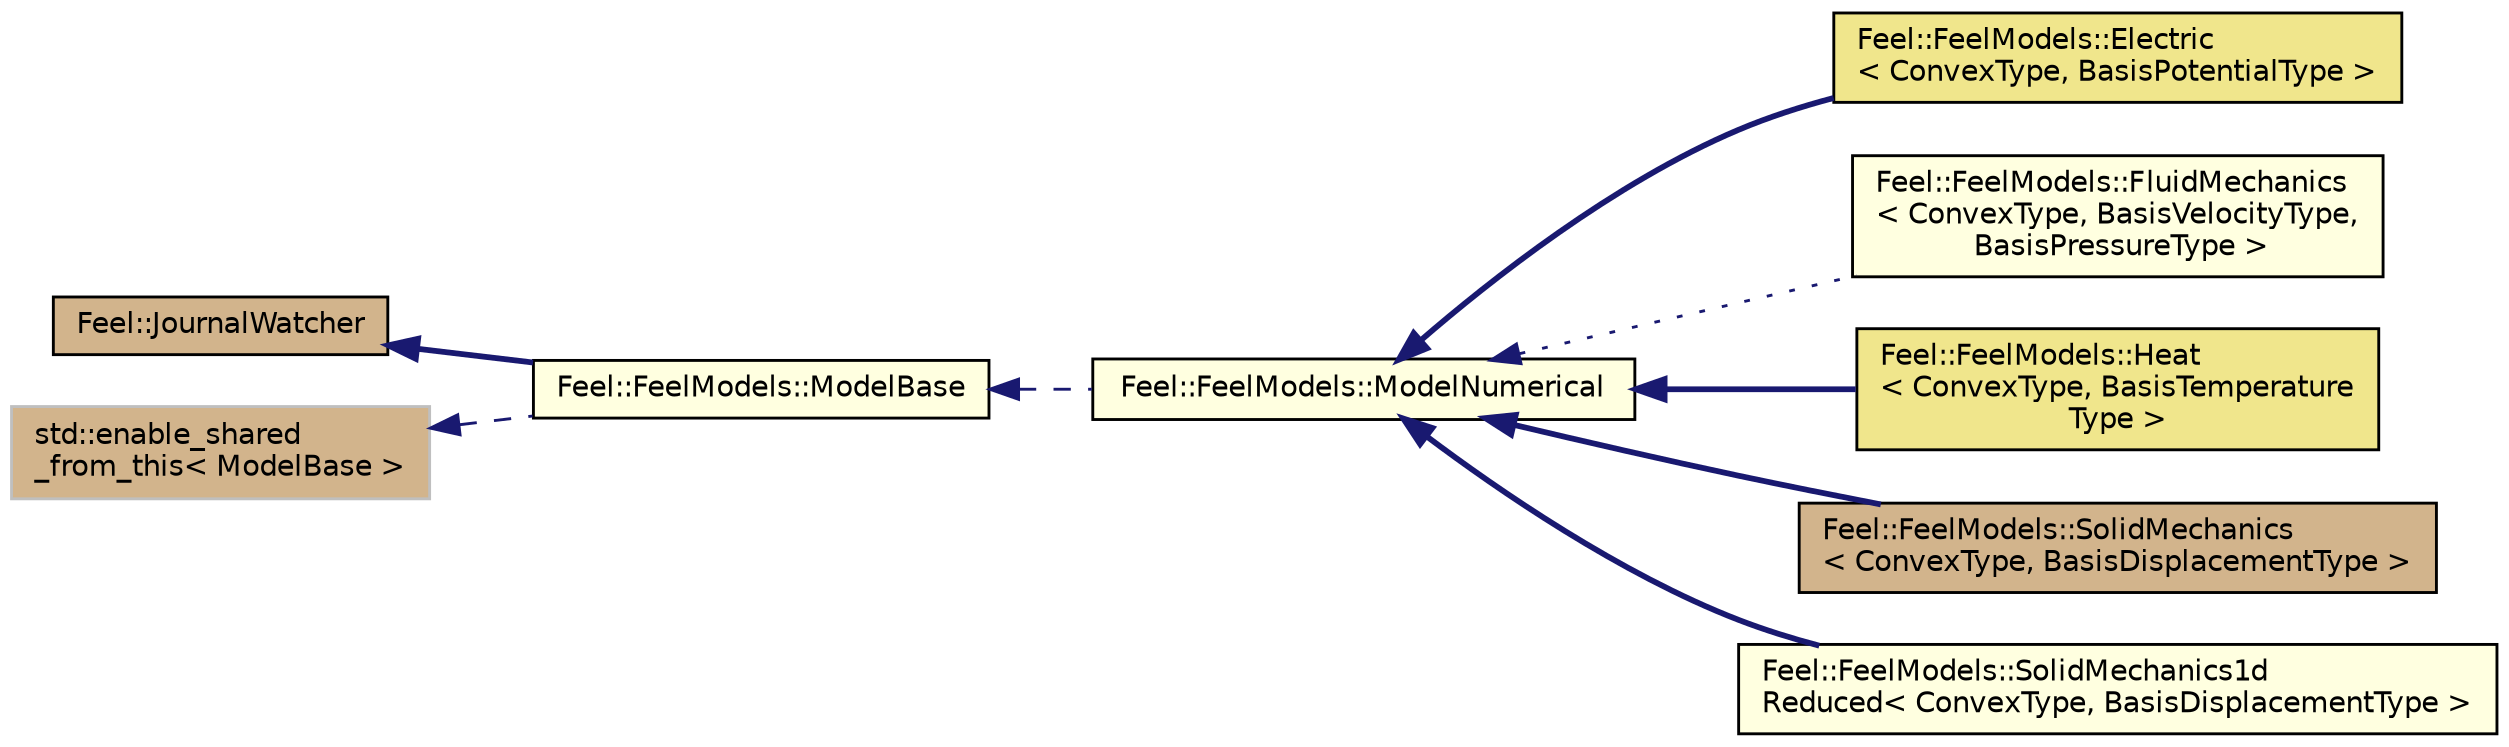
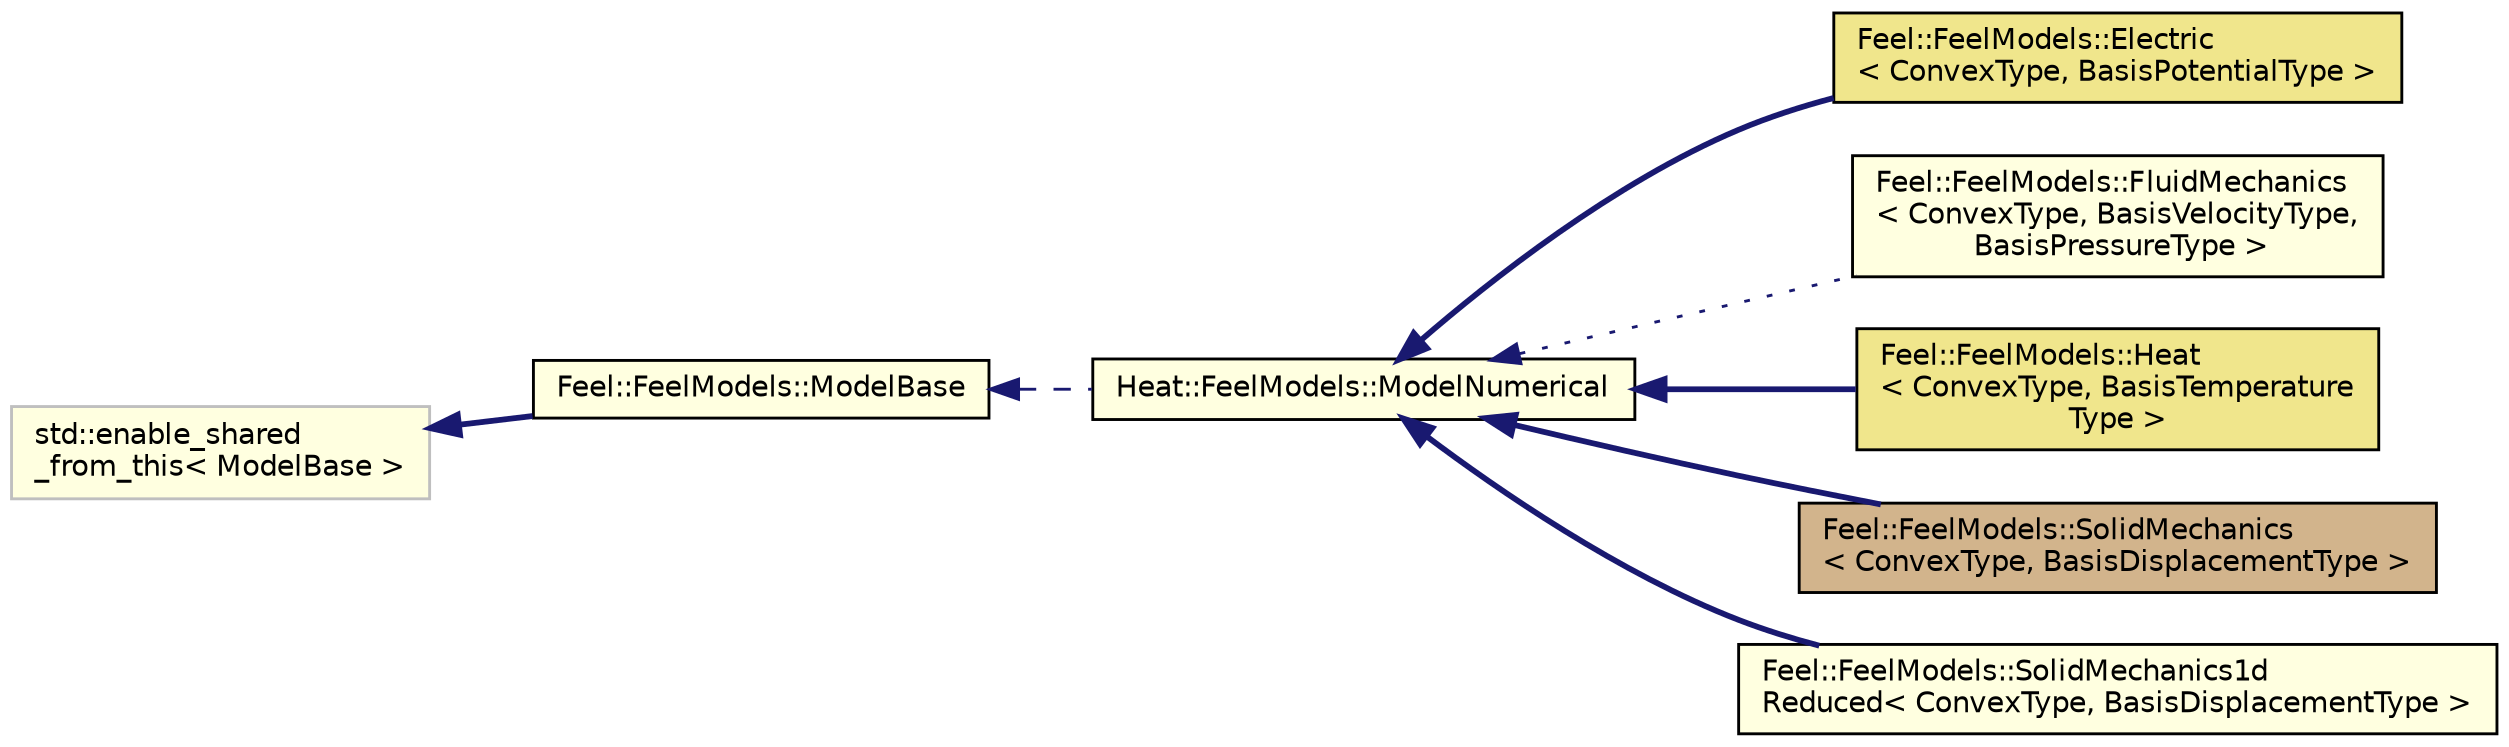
(221, 326) -> none
(1364, 389) -> (1364, 389)
(496, 420) -> (496, 420)
(221, 453) -> (221, 453)
